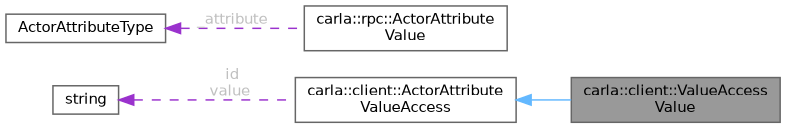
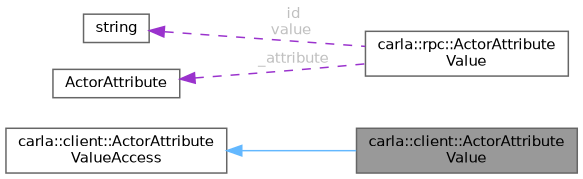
(86, 28) -> (116, 84)
(215, 100) -> (265, 39)
(676, 100) -> (467, 151)
